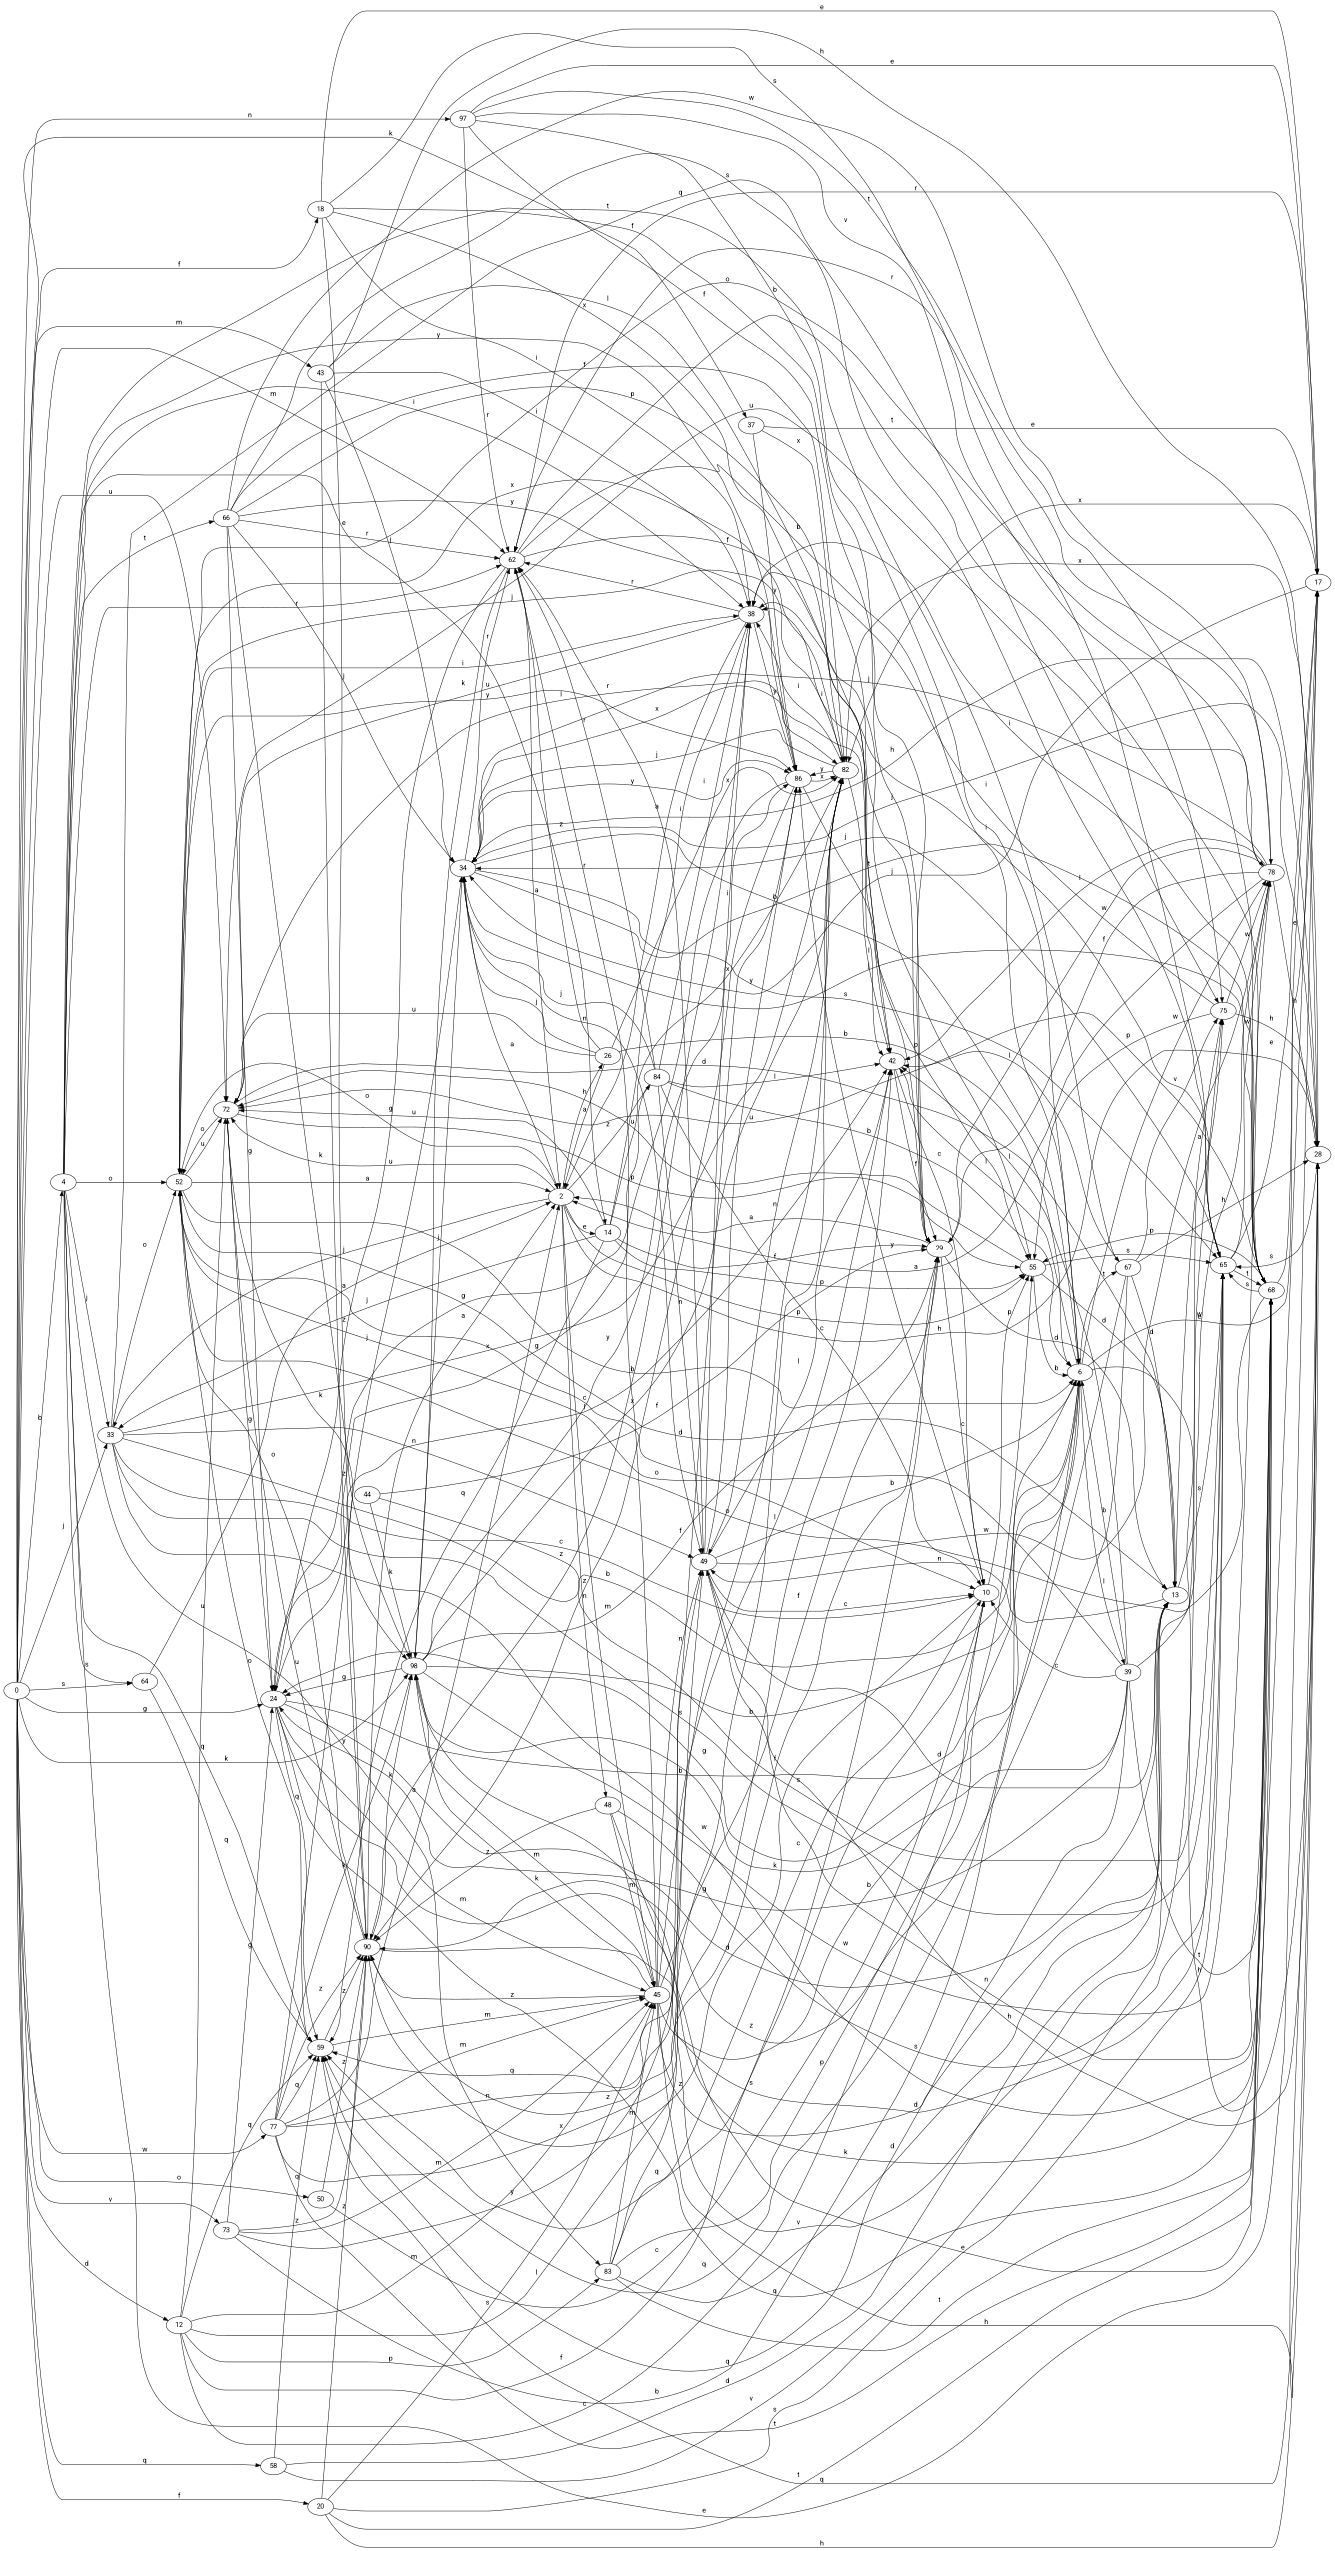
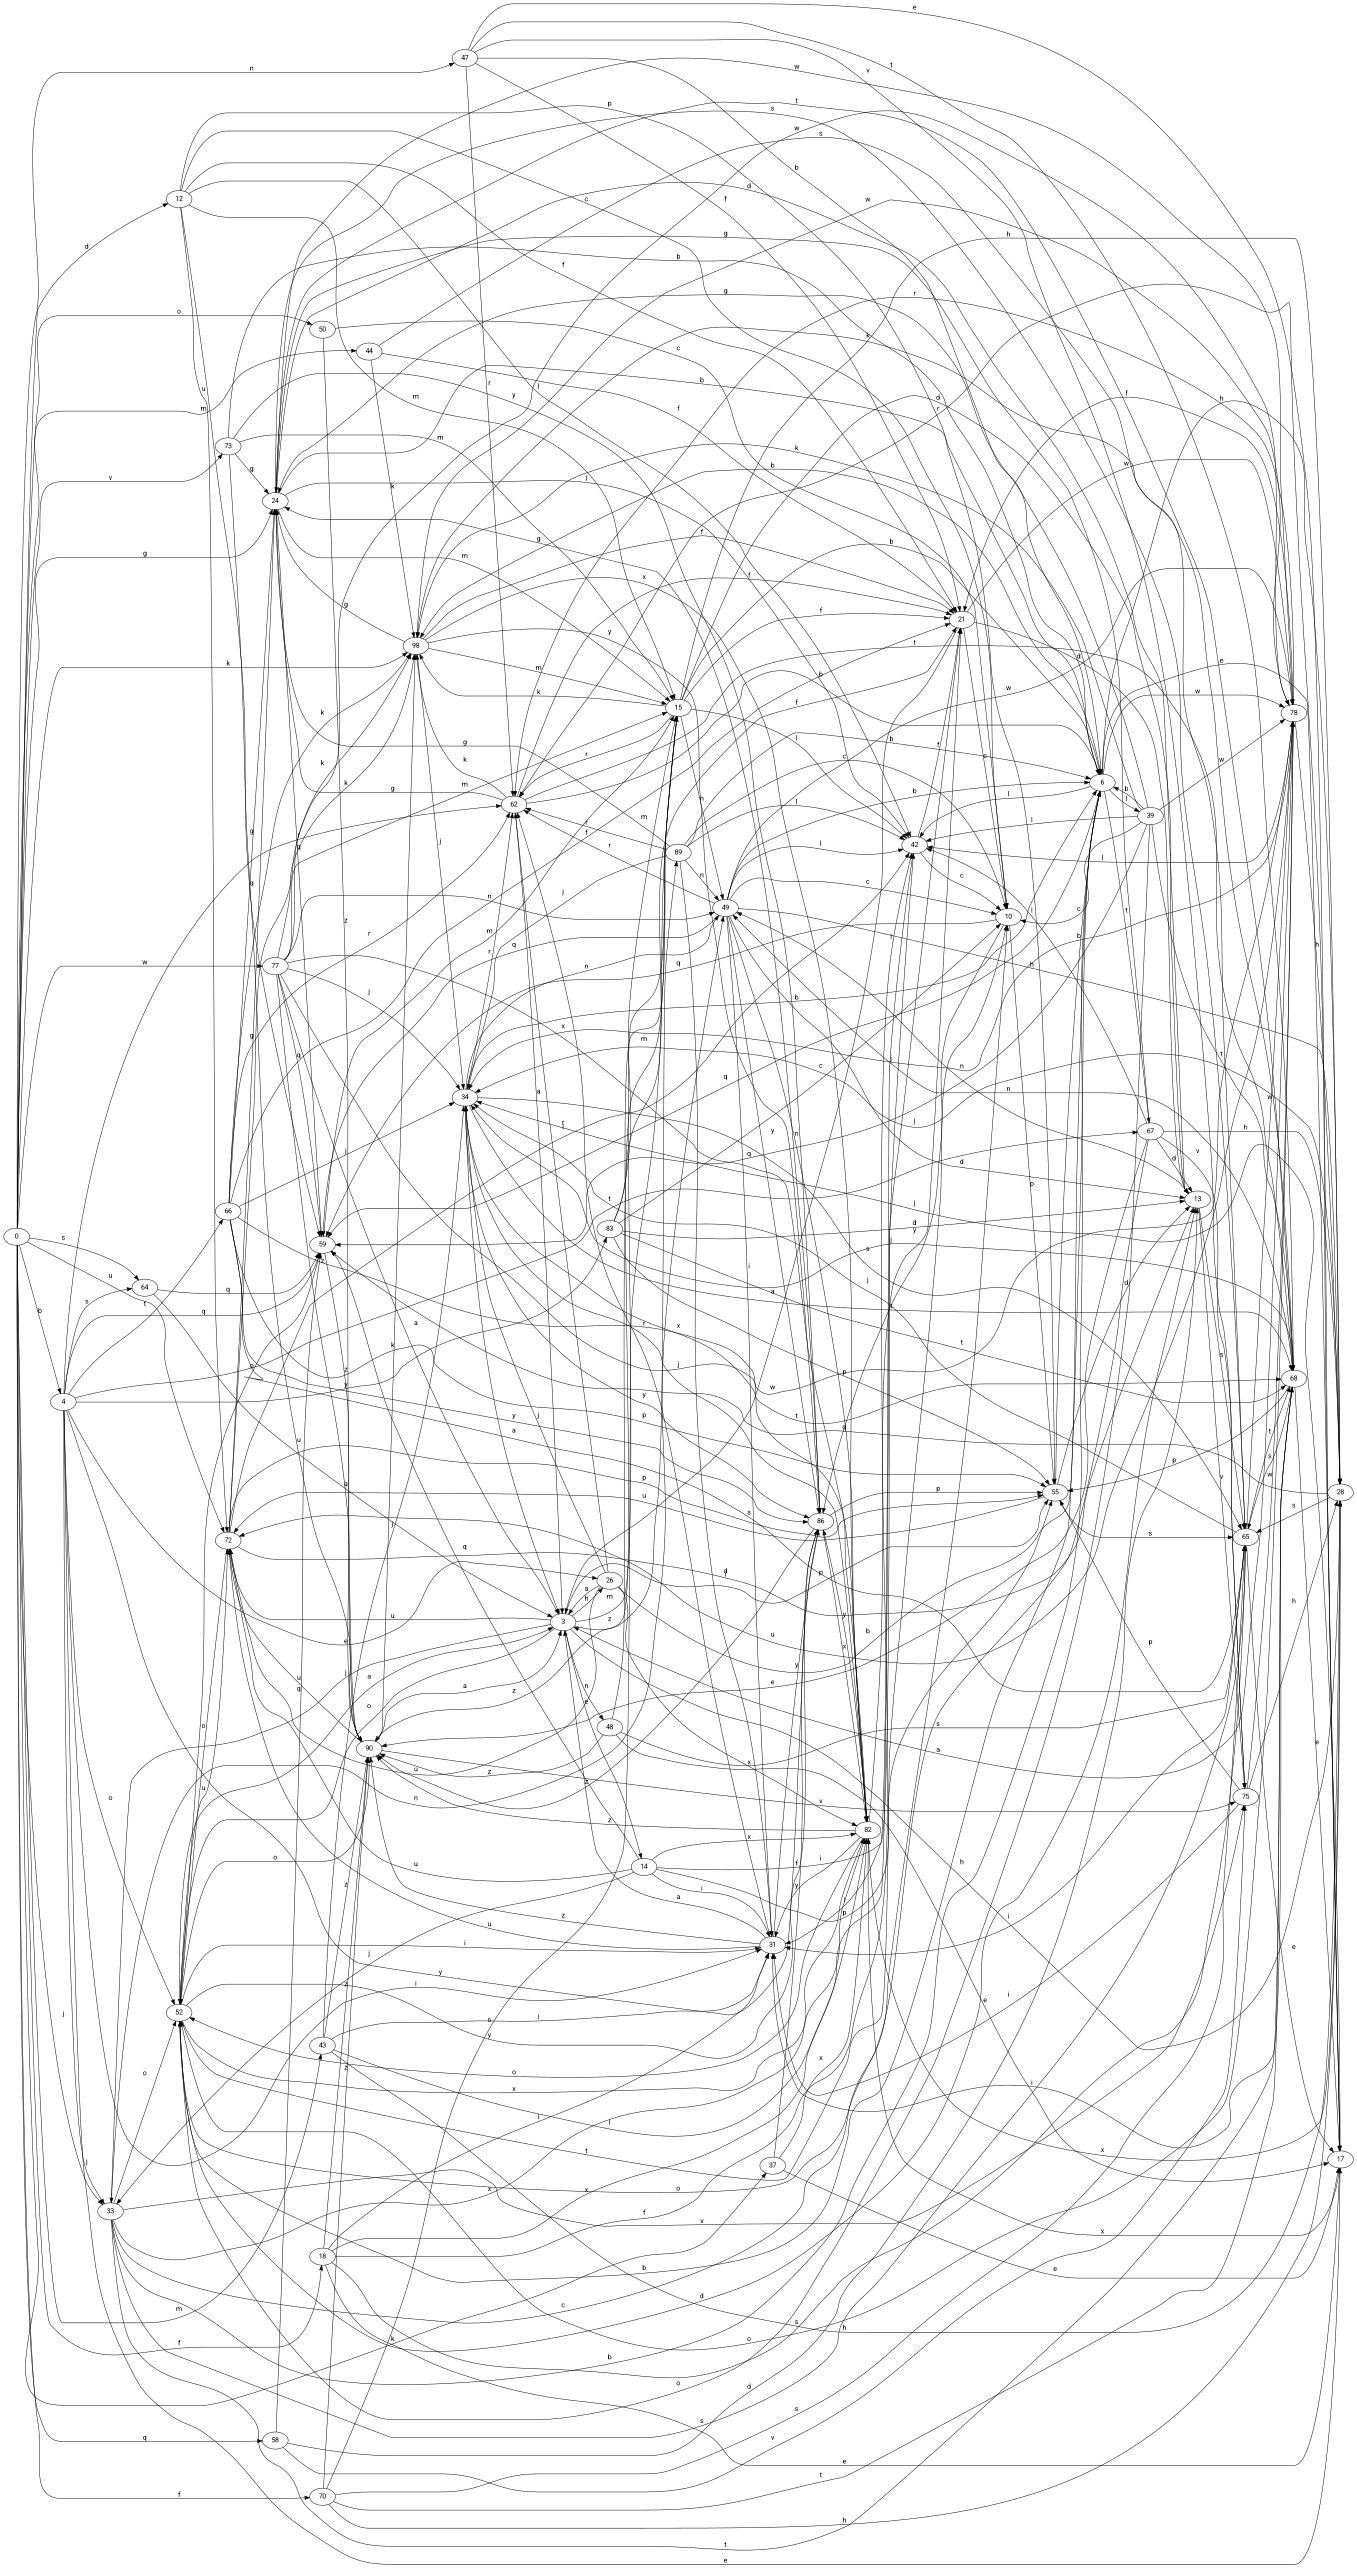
none -> (821, 75)
(463, 119) -> (465, 58)
none -> (735, 174)
(681, 193) -> (702, 2221)
(273, 475) -> (299, 1636)
(512, 597) -> (514, 2073)
(751, 615) -> (773, 1945)
(1080, 660) -> none
(32, 767) -> (36, 541)
(561, 824) -> (563, 1123)
(657, 1078) -> (678, 853)
(835, 1102) -> none
(1199, 1137) -> (1222, 1477)
(786, 1166) -> (836, 1361)
(561, 1197) -> (563, 1622)
(939, 1249) -> (962, 620)
(585, 1398) -> (586, 2151)
(812, 1537) -> (901, 1910)
(855, 1696) -> (818, 471)
(704, 1827) -> (726, 2545)
(657, 1995) -> (678, 708)
(708, 2008) -> none
(751, 2026) -> (773, 1682)
(297, 2221) -> (299, 1440)
(775, 2291) -> (797, 101)
(397, 2363) -> (957, 478)
(321, 2507) -> (323, 2497)
